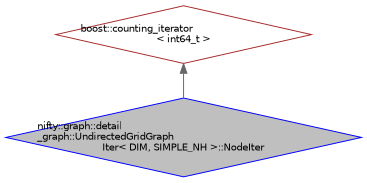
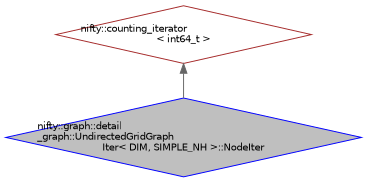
(184, 35) -> (184, 35)
